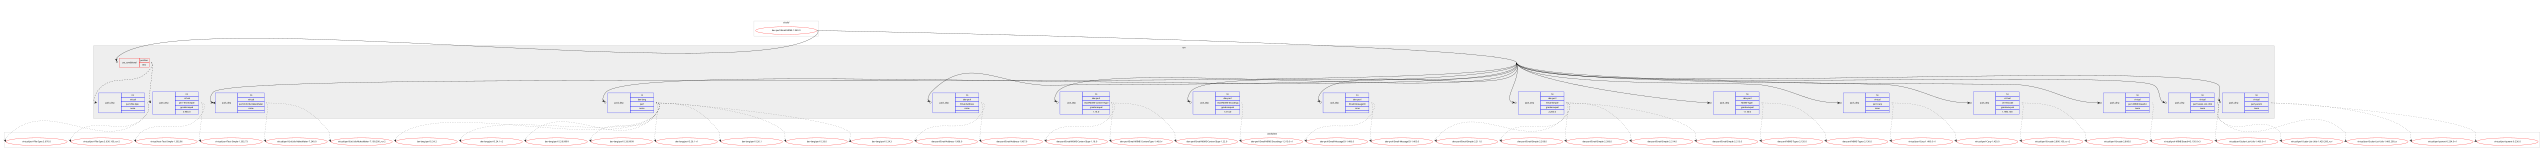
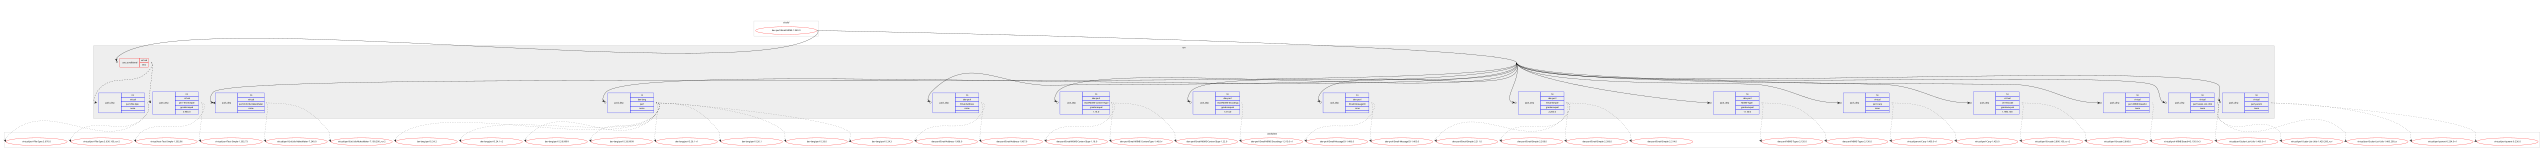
(144, 60) -> (144, 60)
(1727, 142) -> none
(1922, 142) -> (1922, 142)
